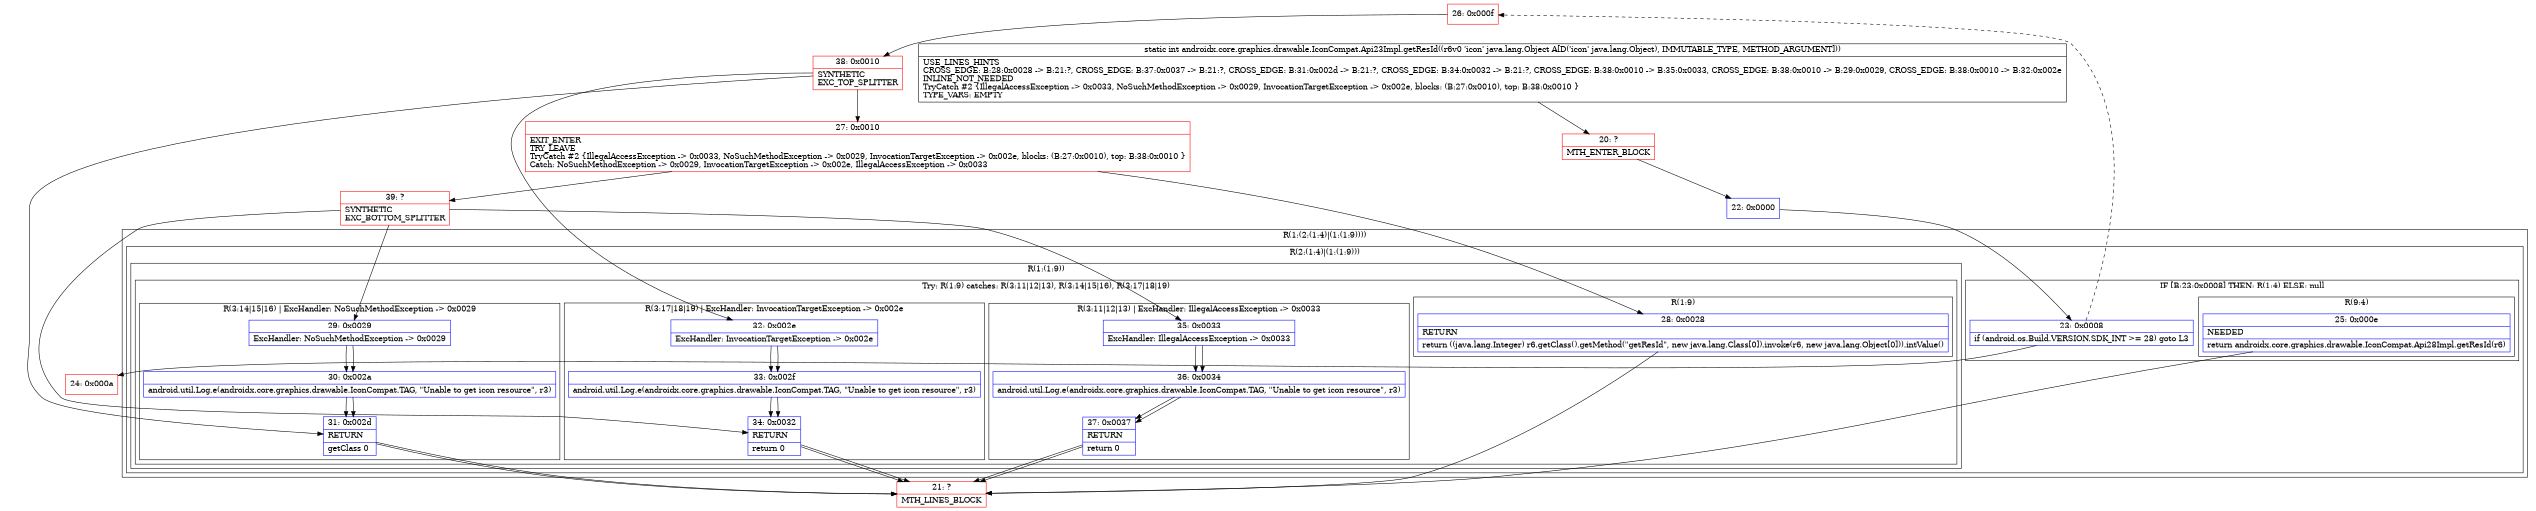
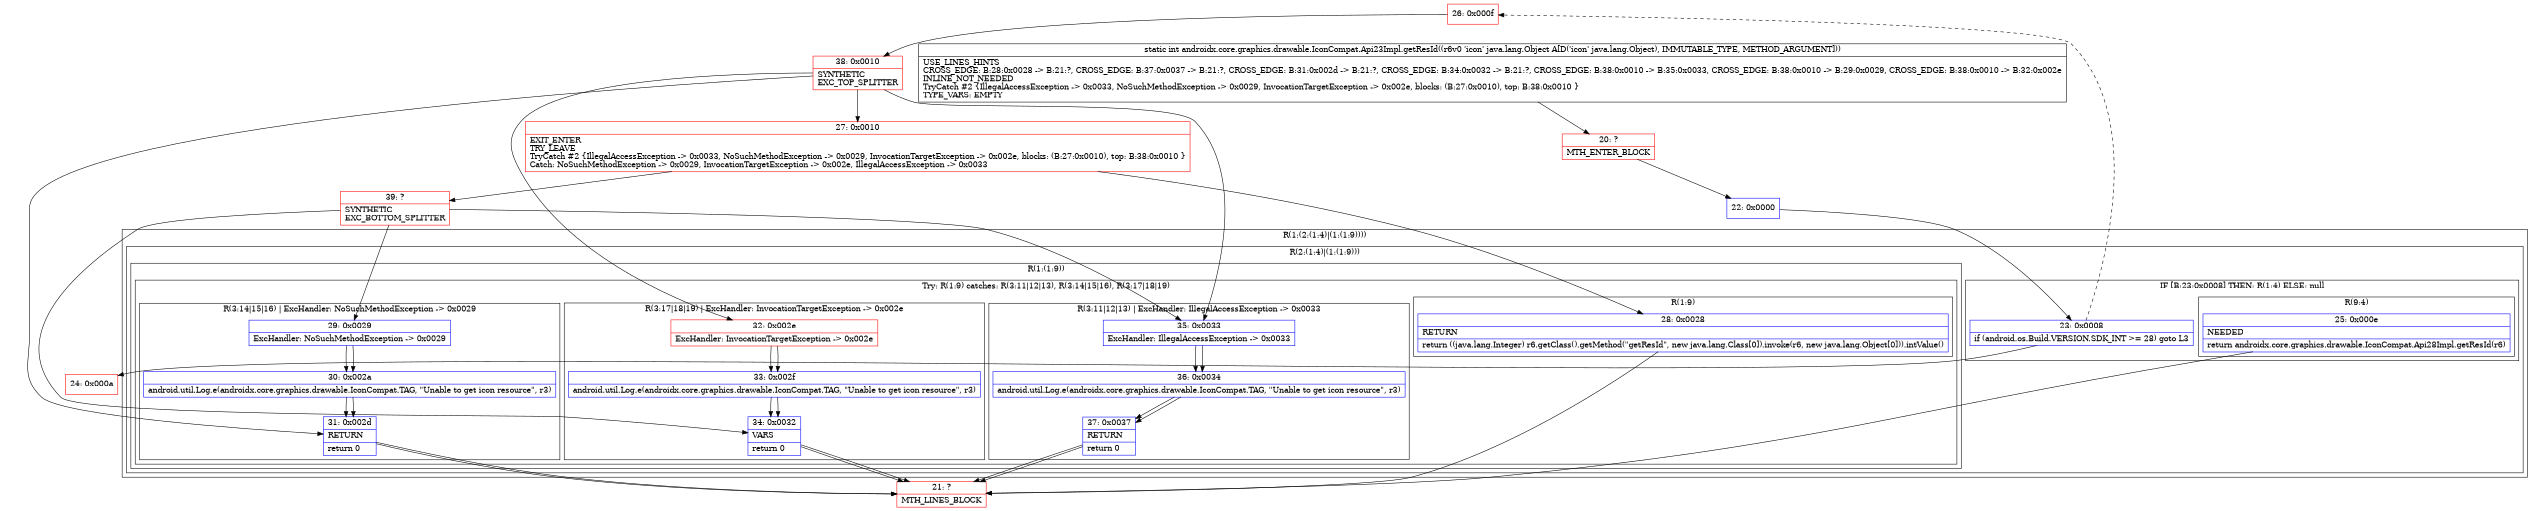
none -> (1140, 110)
(774, 333) -> (774, 333)
(770, 436) -> (763, 436)
(348, 449) -> (344, 449)
